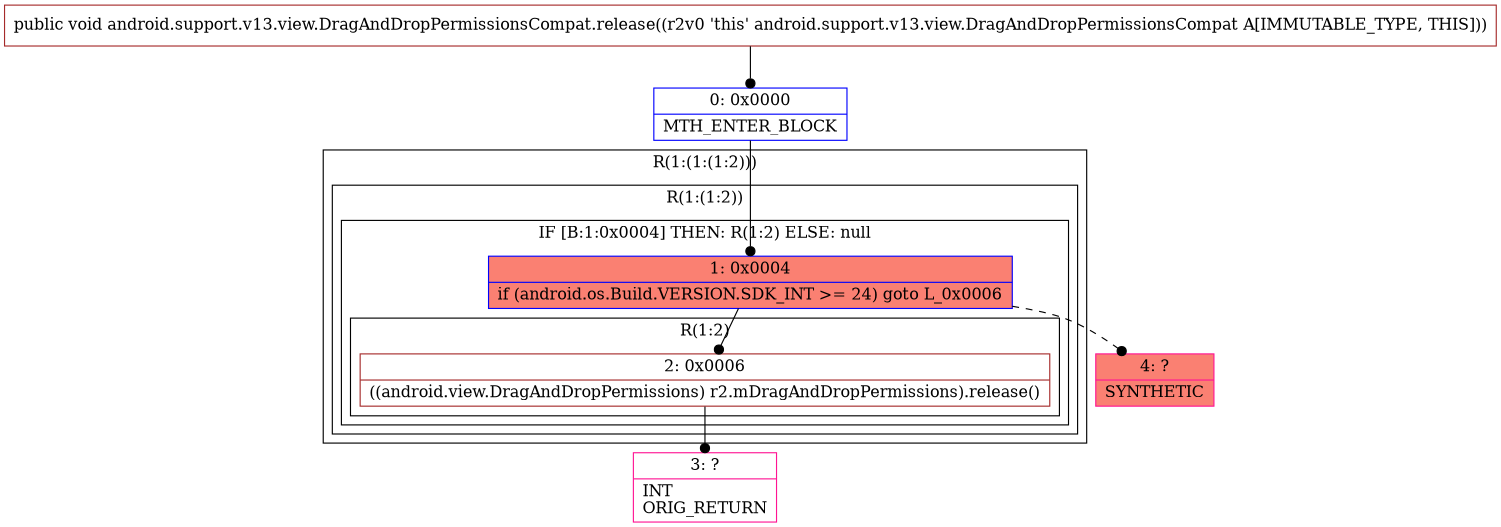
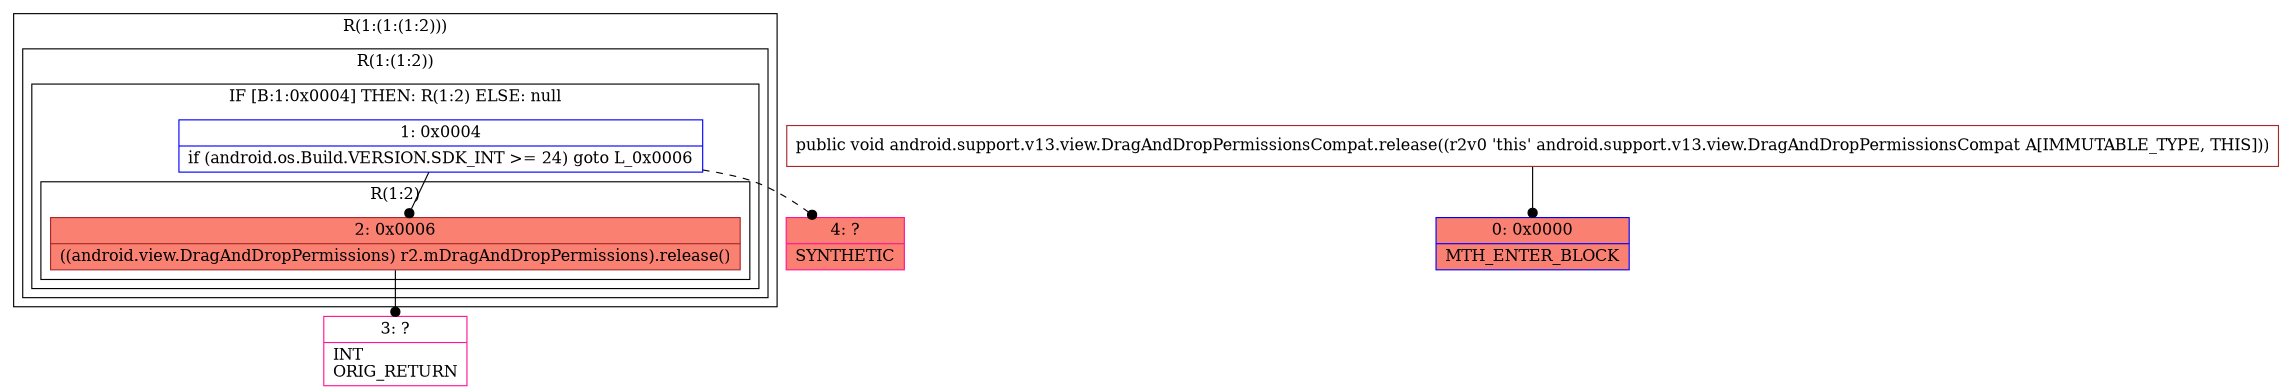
(750, 114) -> (1533, 244)
(750, 193) -> none
(750, 282) -> (441, 146)
(705, 380) -> (395, 244)
